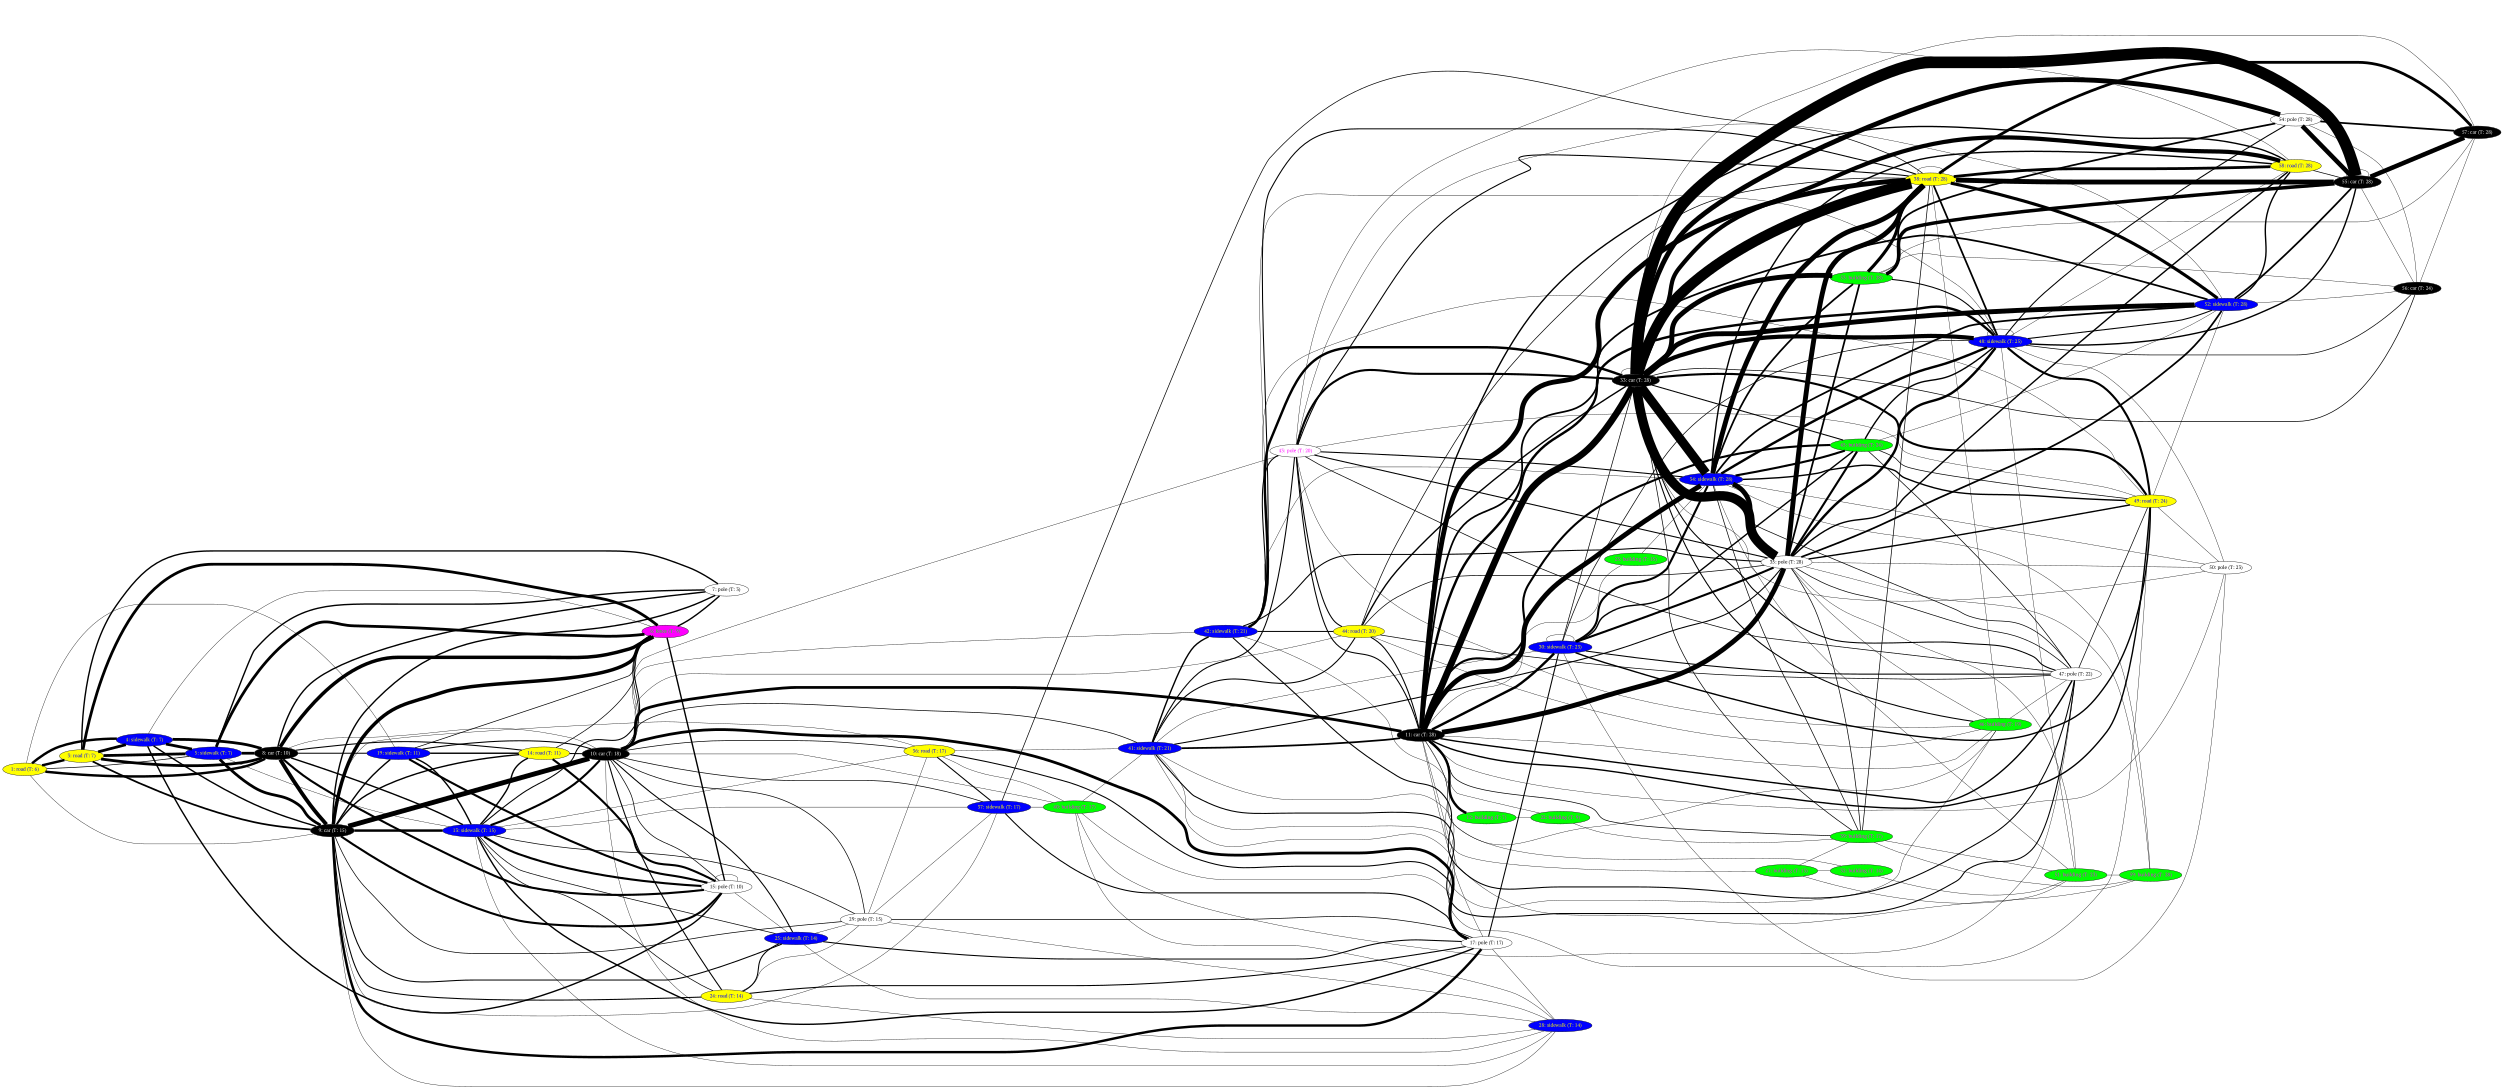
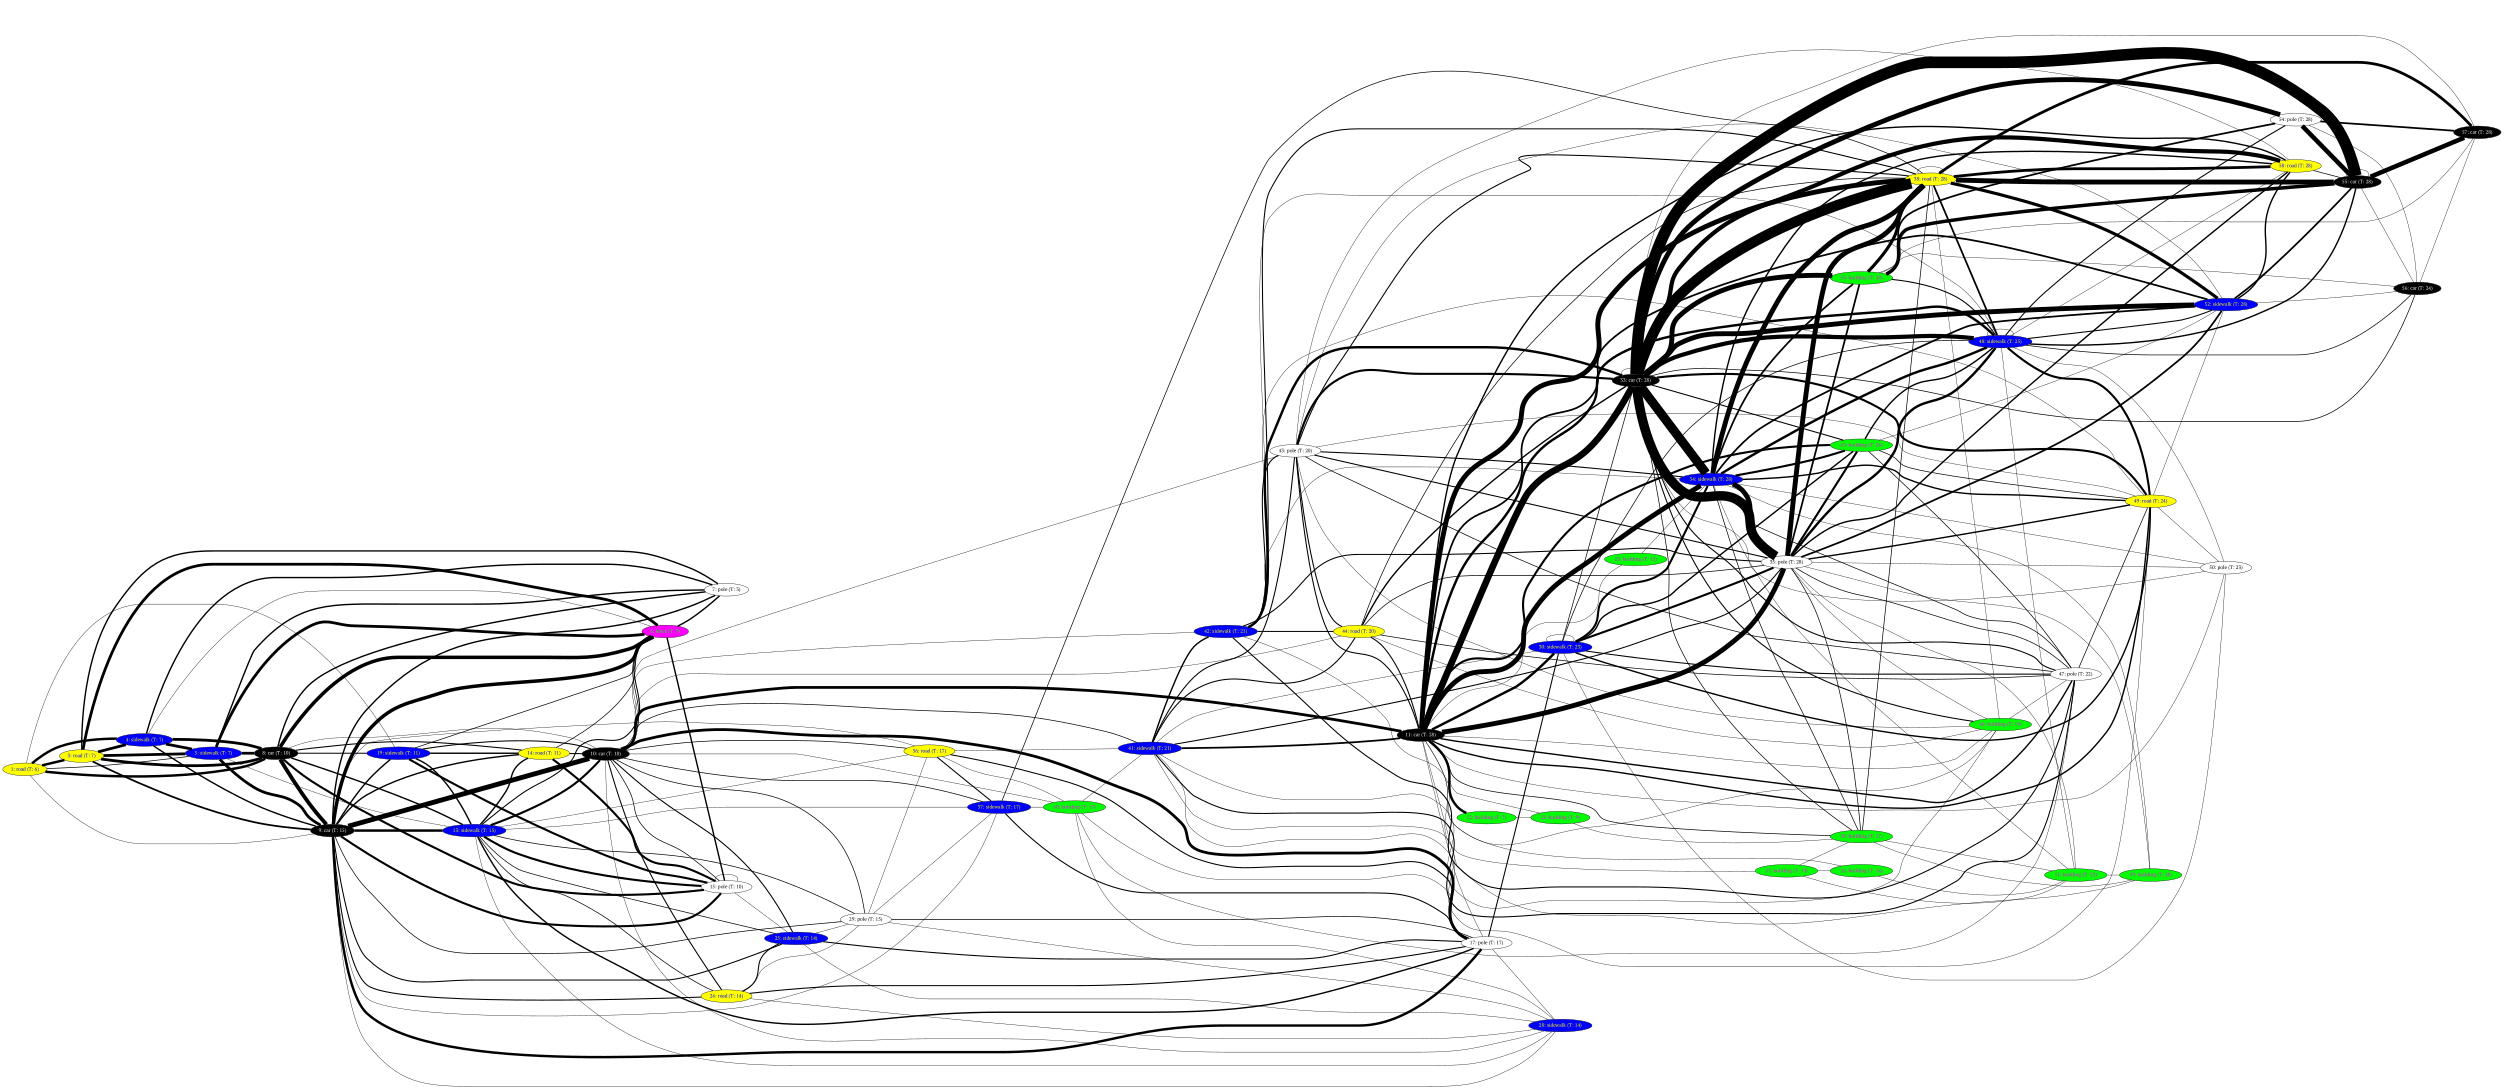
(1295, 451) -> (1295, 451)
(340, 983) -> (388, 576)
